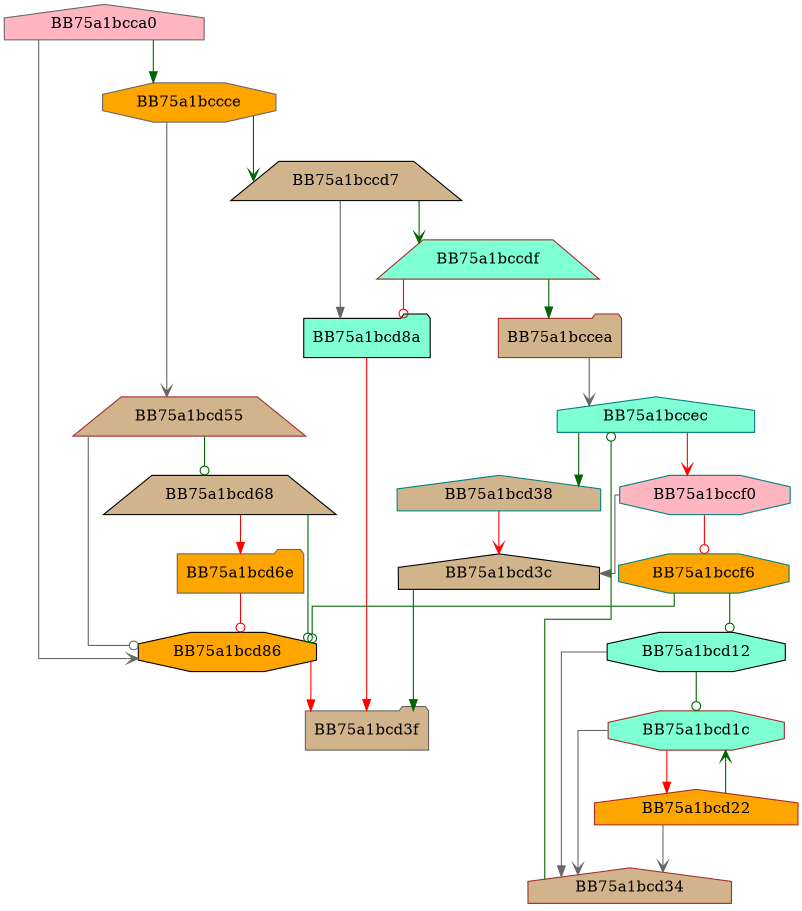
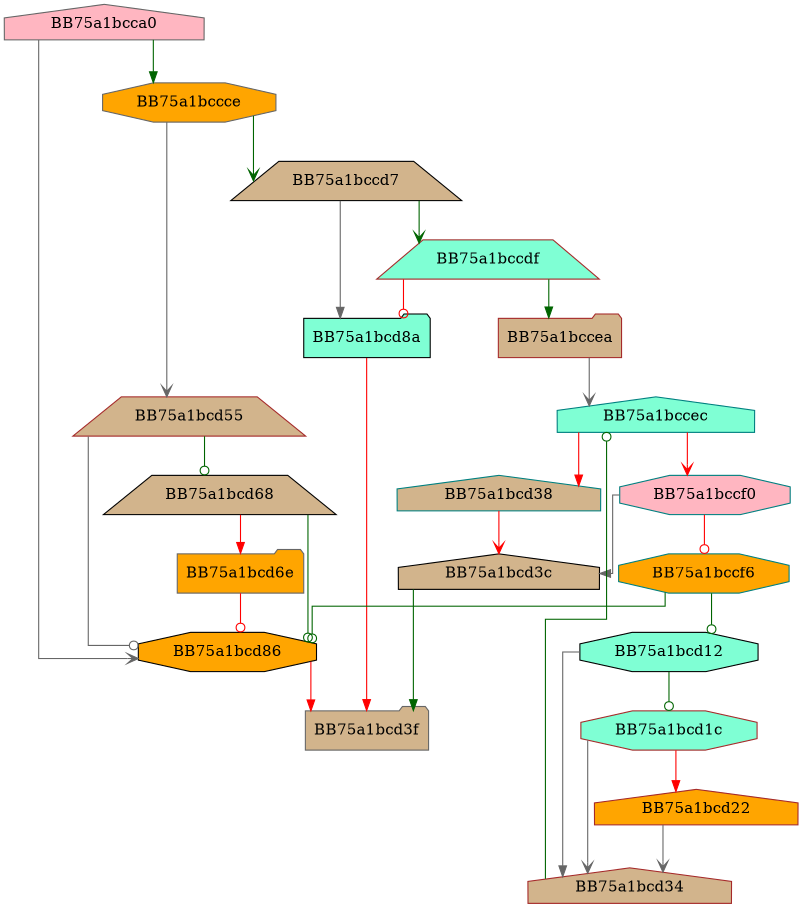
(579, 454) -> (579, 454)
(726, 777) -> none
